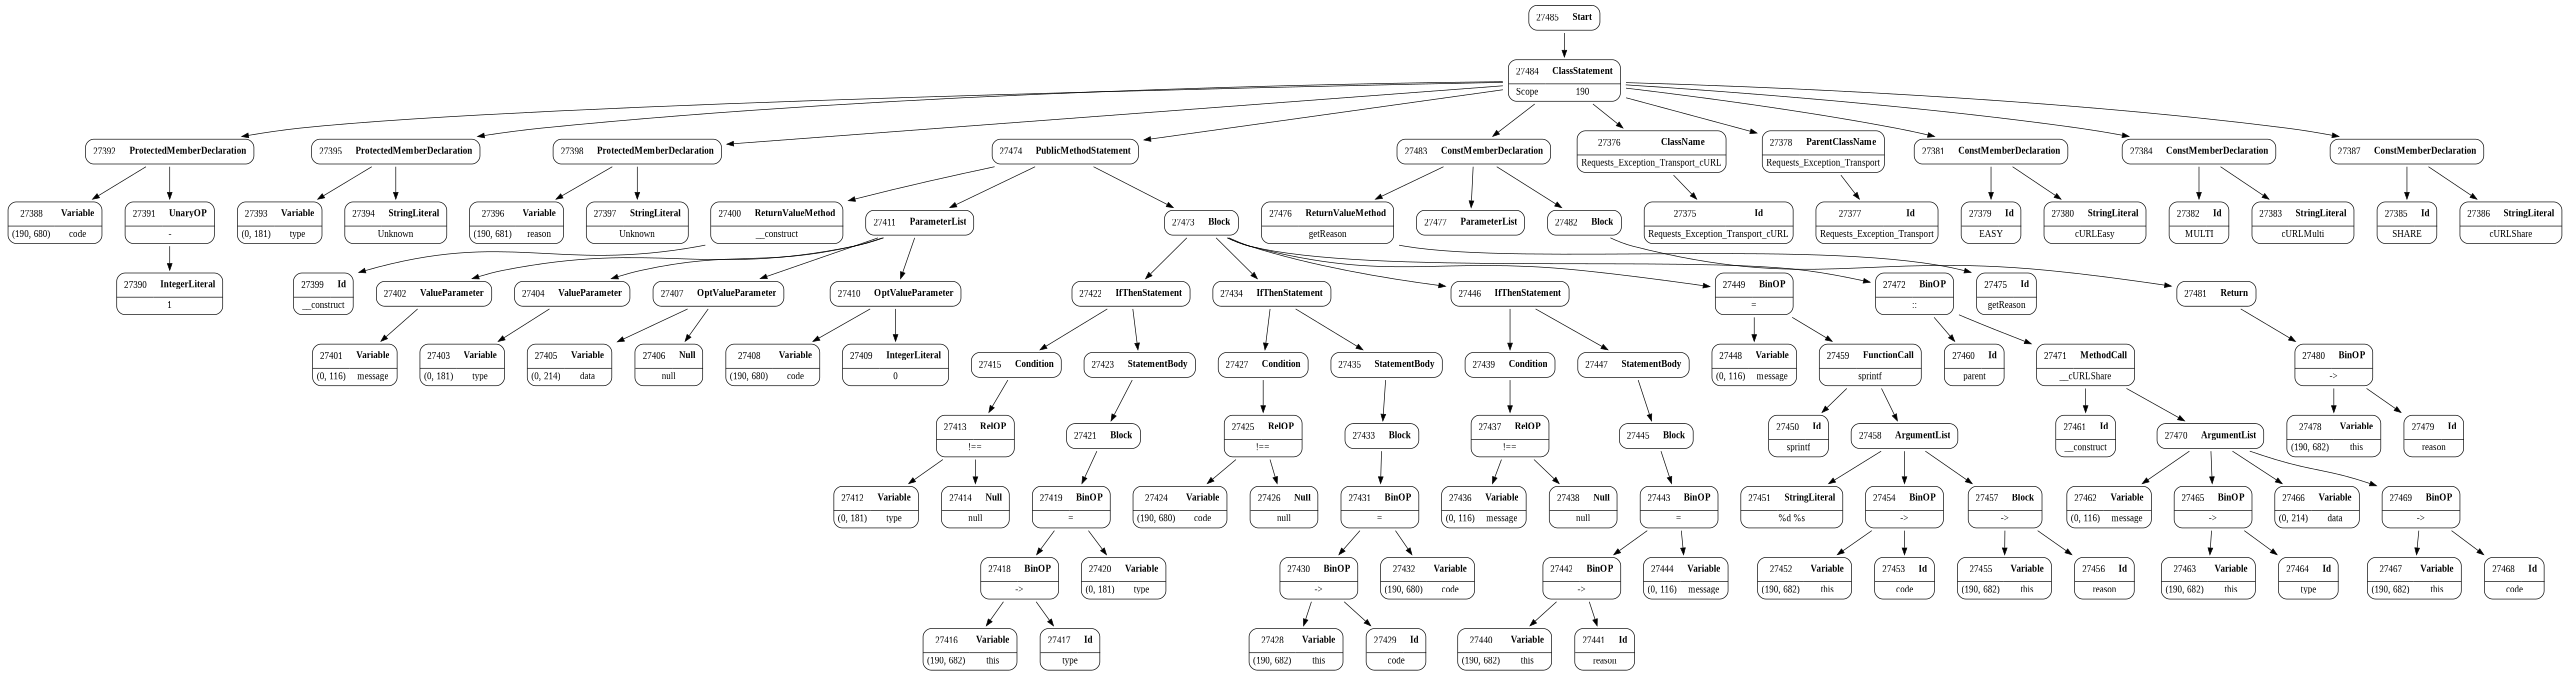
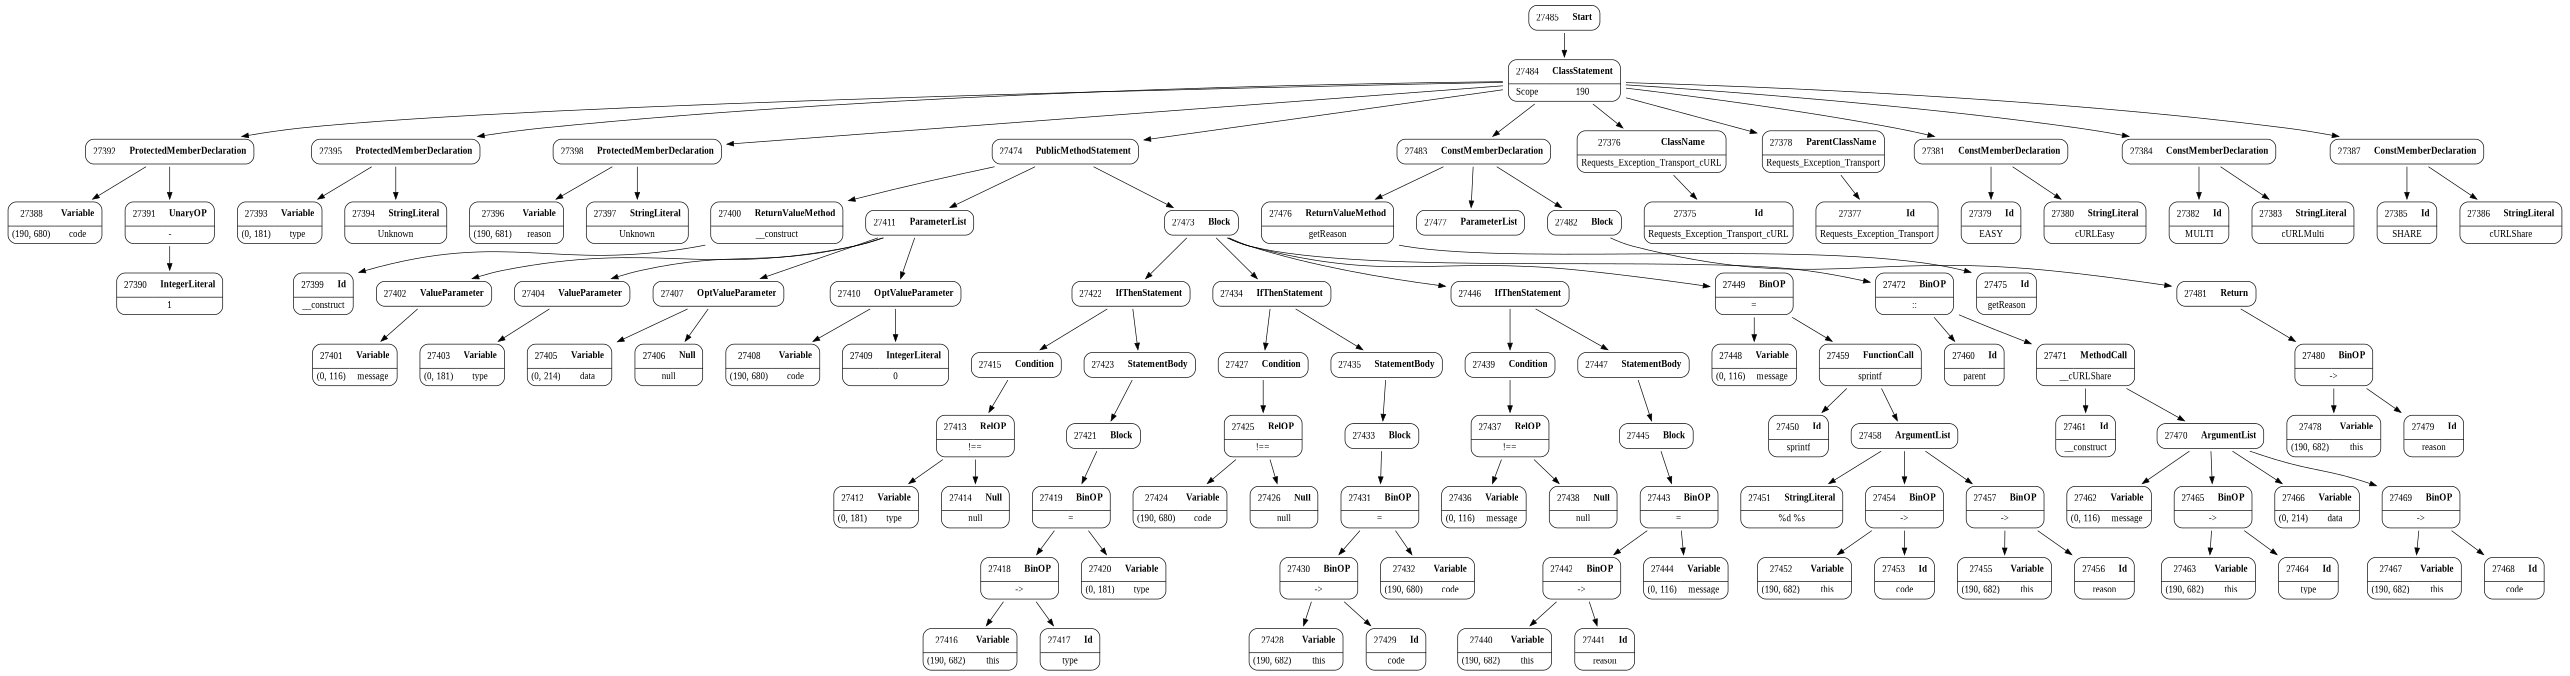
(2023, 498) -> (2023, 498)
